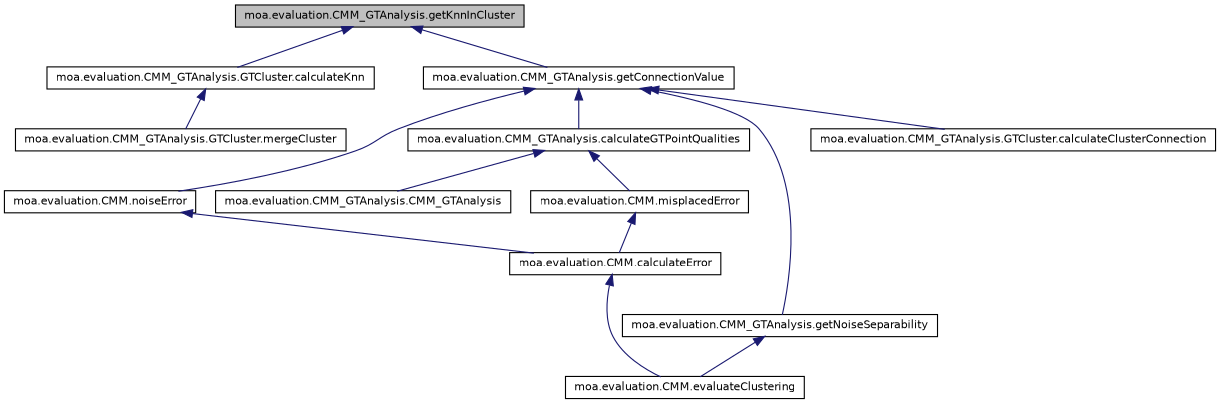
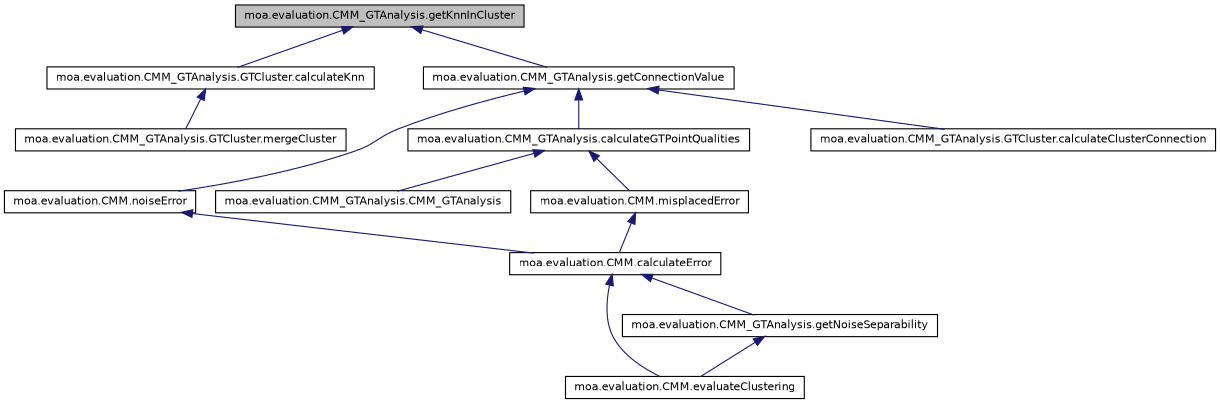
(778, 162) -> (703, 297)
